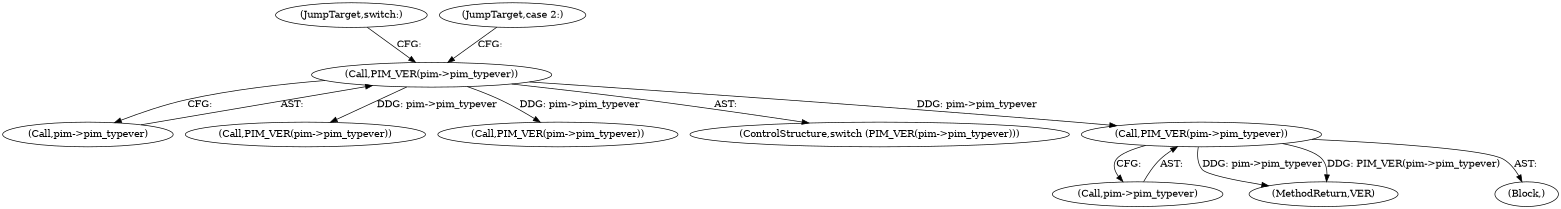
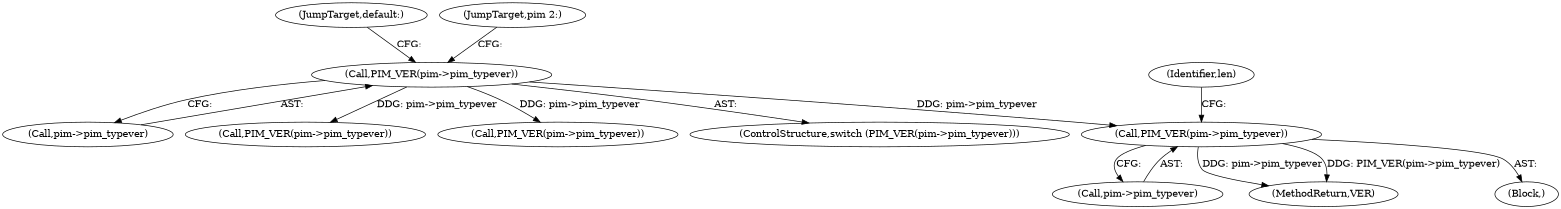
(351, 15) -> (351, 15)
(513, 15) -> (513, 15)
none -> (1201, 75)
